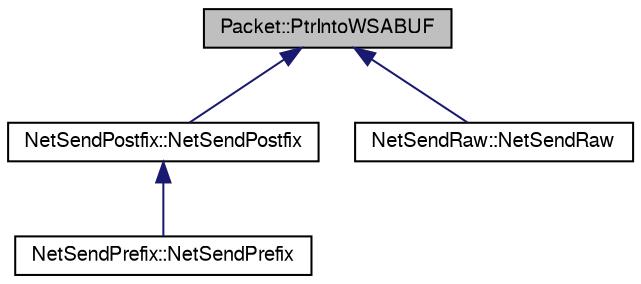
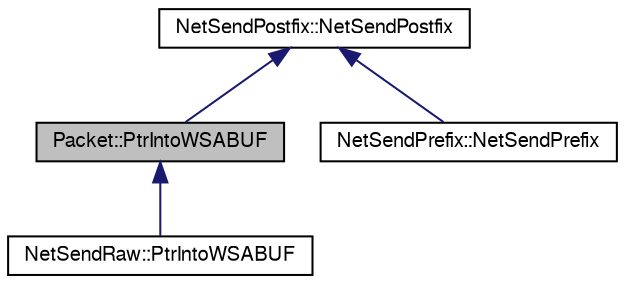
(237, 91) -> (229, 91)
(494, 142) -> (160, 256)
